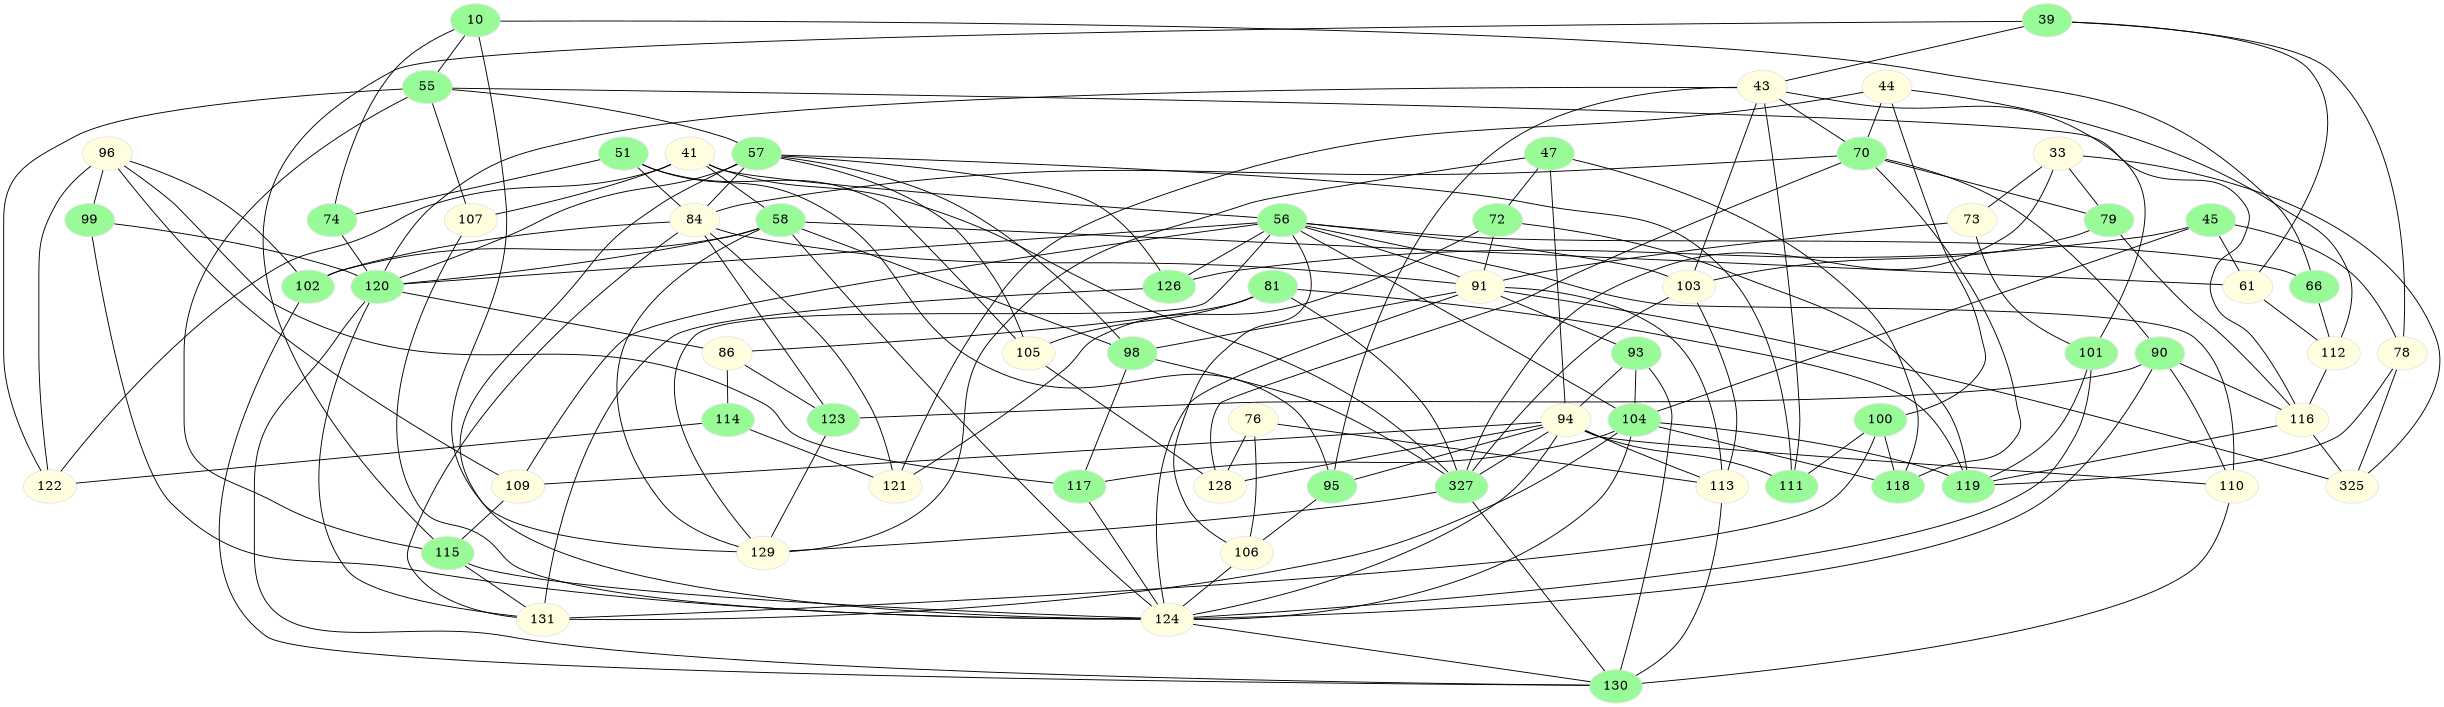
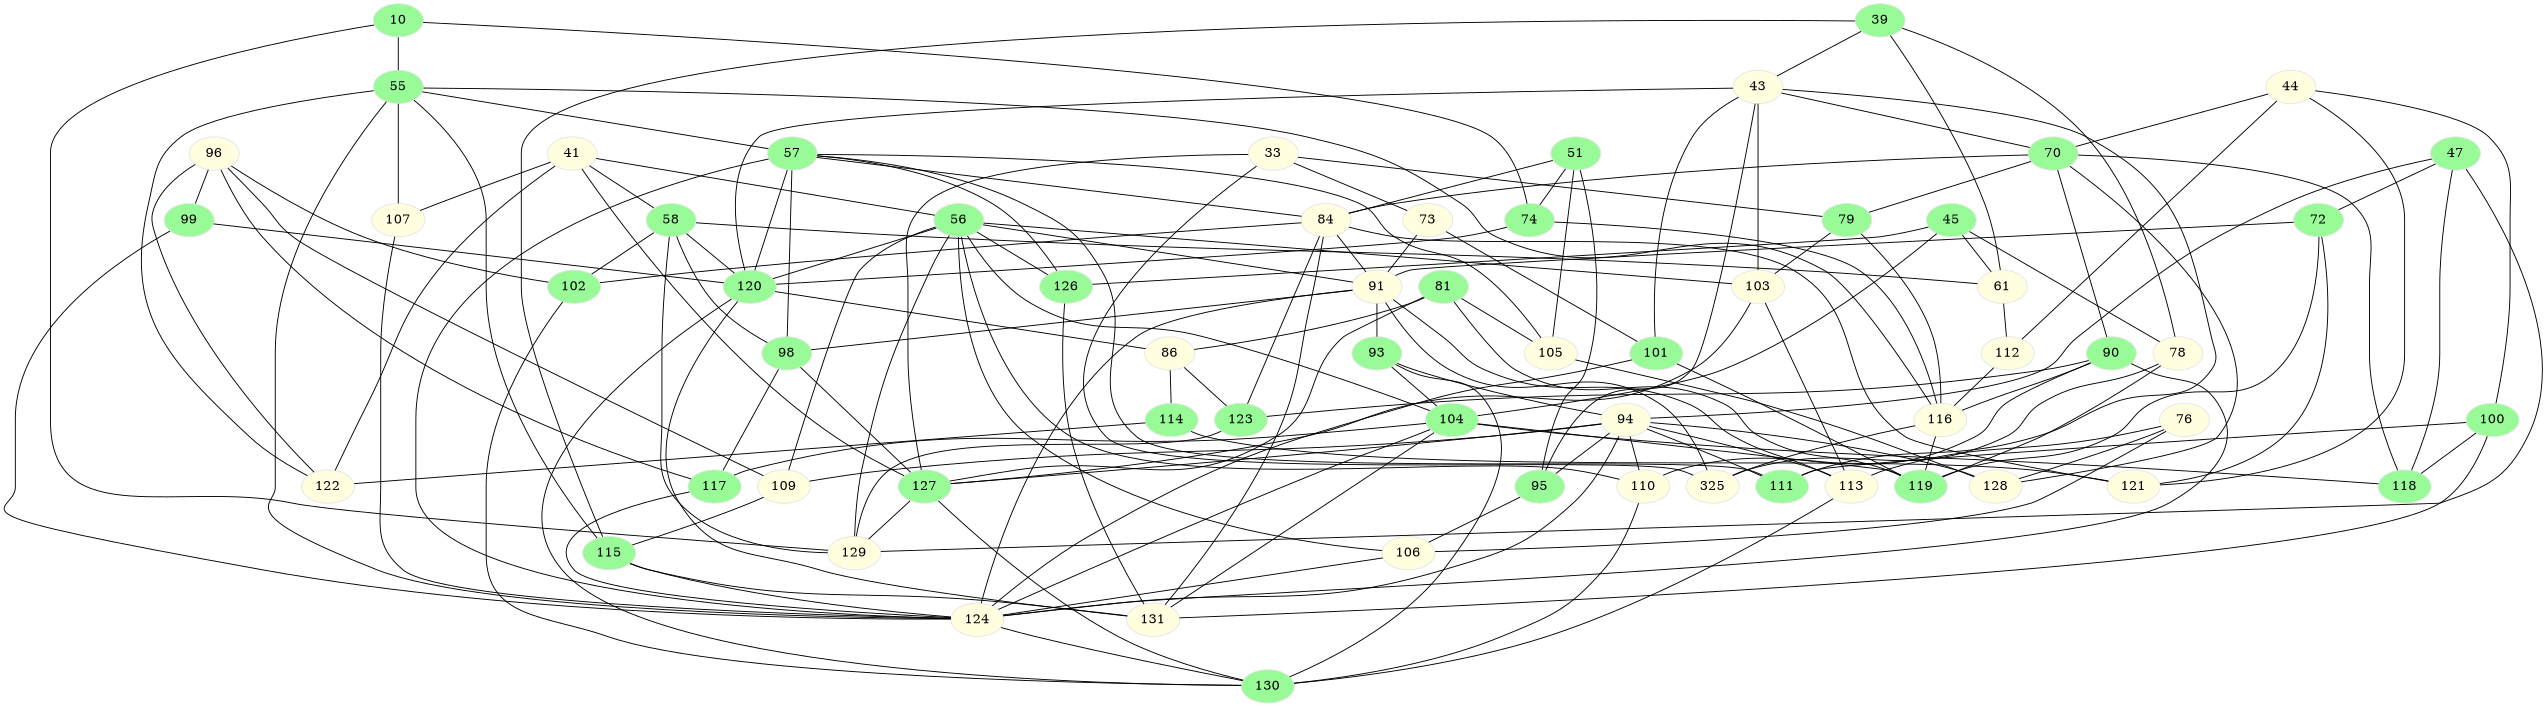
none -> (1821, 255)
(2314, 287) -> none
(949, 408) -> (384, 572)
(1462, 487) -> (925, 487)
